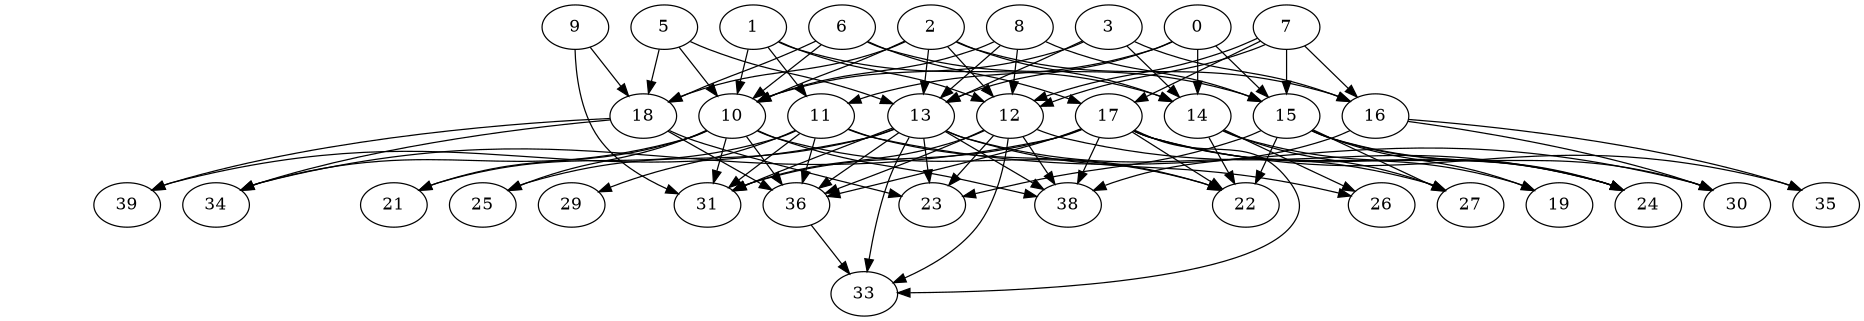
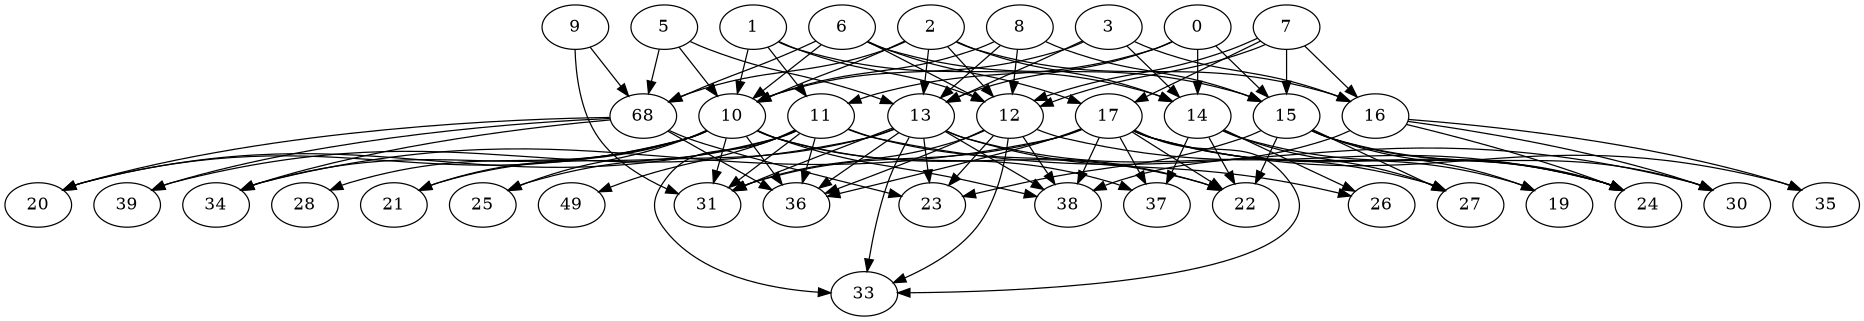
none -> (920, 69)
(643, 116) -> (643, 116)
none -> (1474, 142)
none -> (38, 205)
none -> (305, 205)
(572, 205) -> (572, 205)
none -> (1157, 205)
(827, 245) -> (658, 218)
